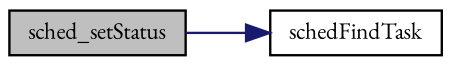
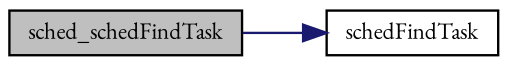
(98, 33) -> (126, 33)
